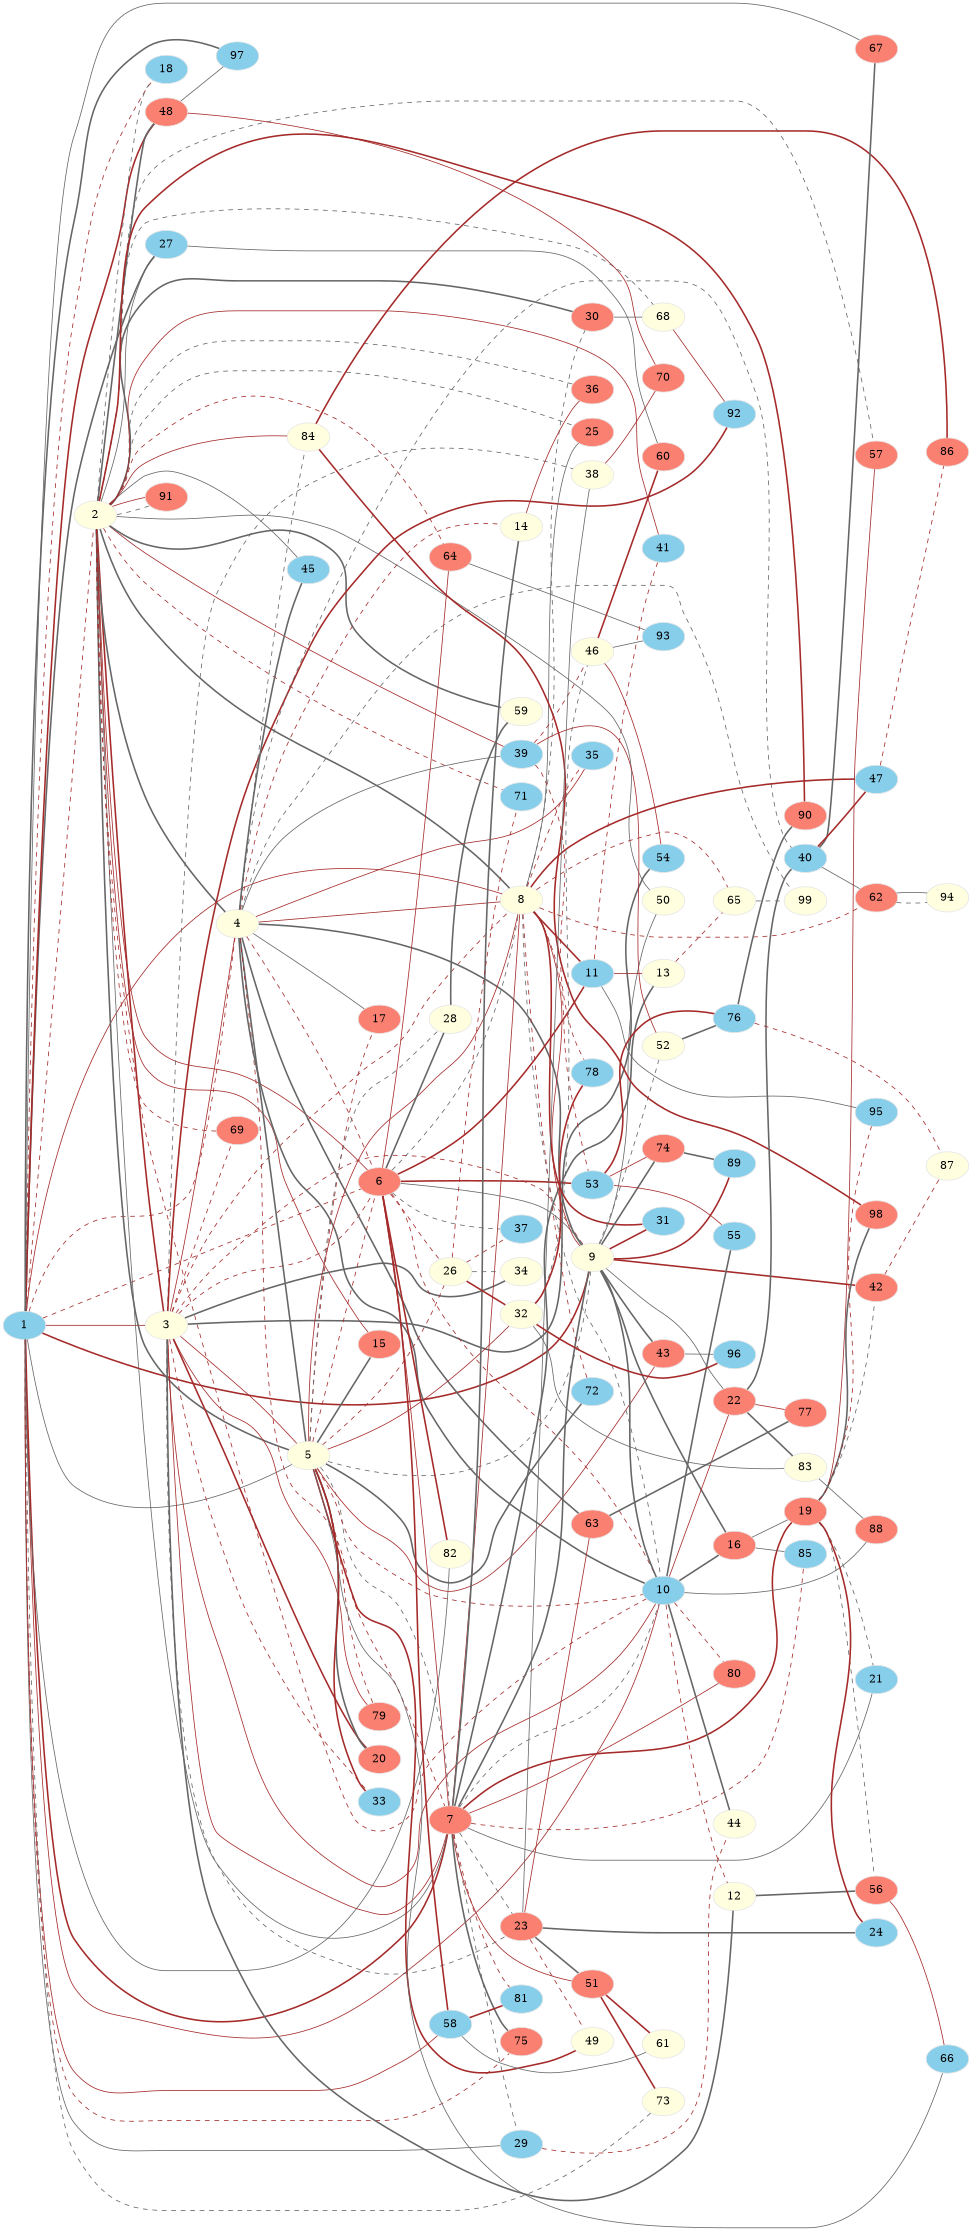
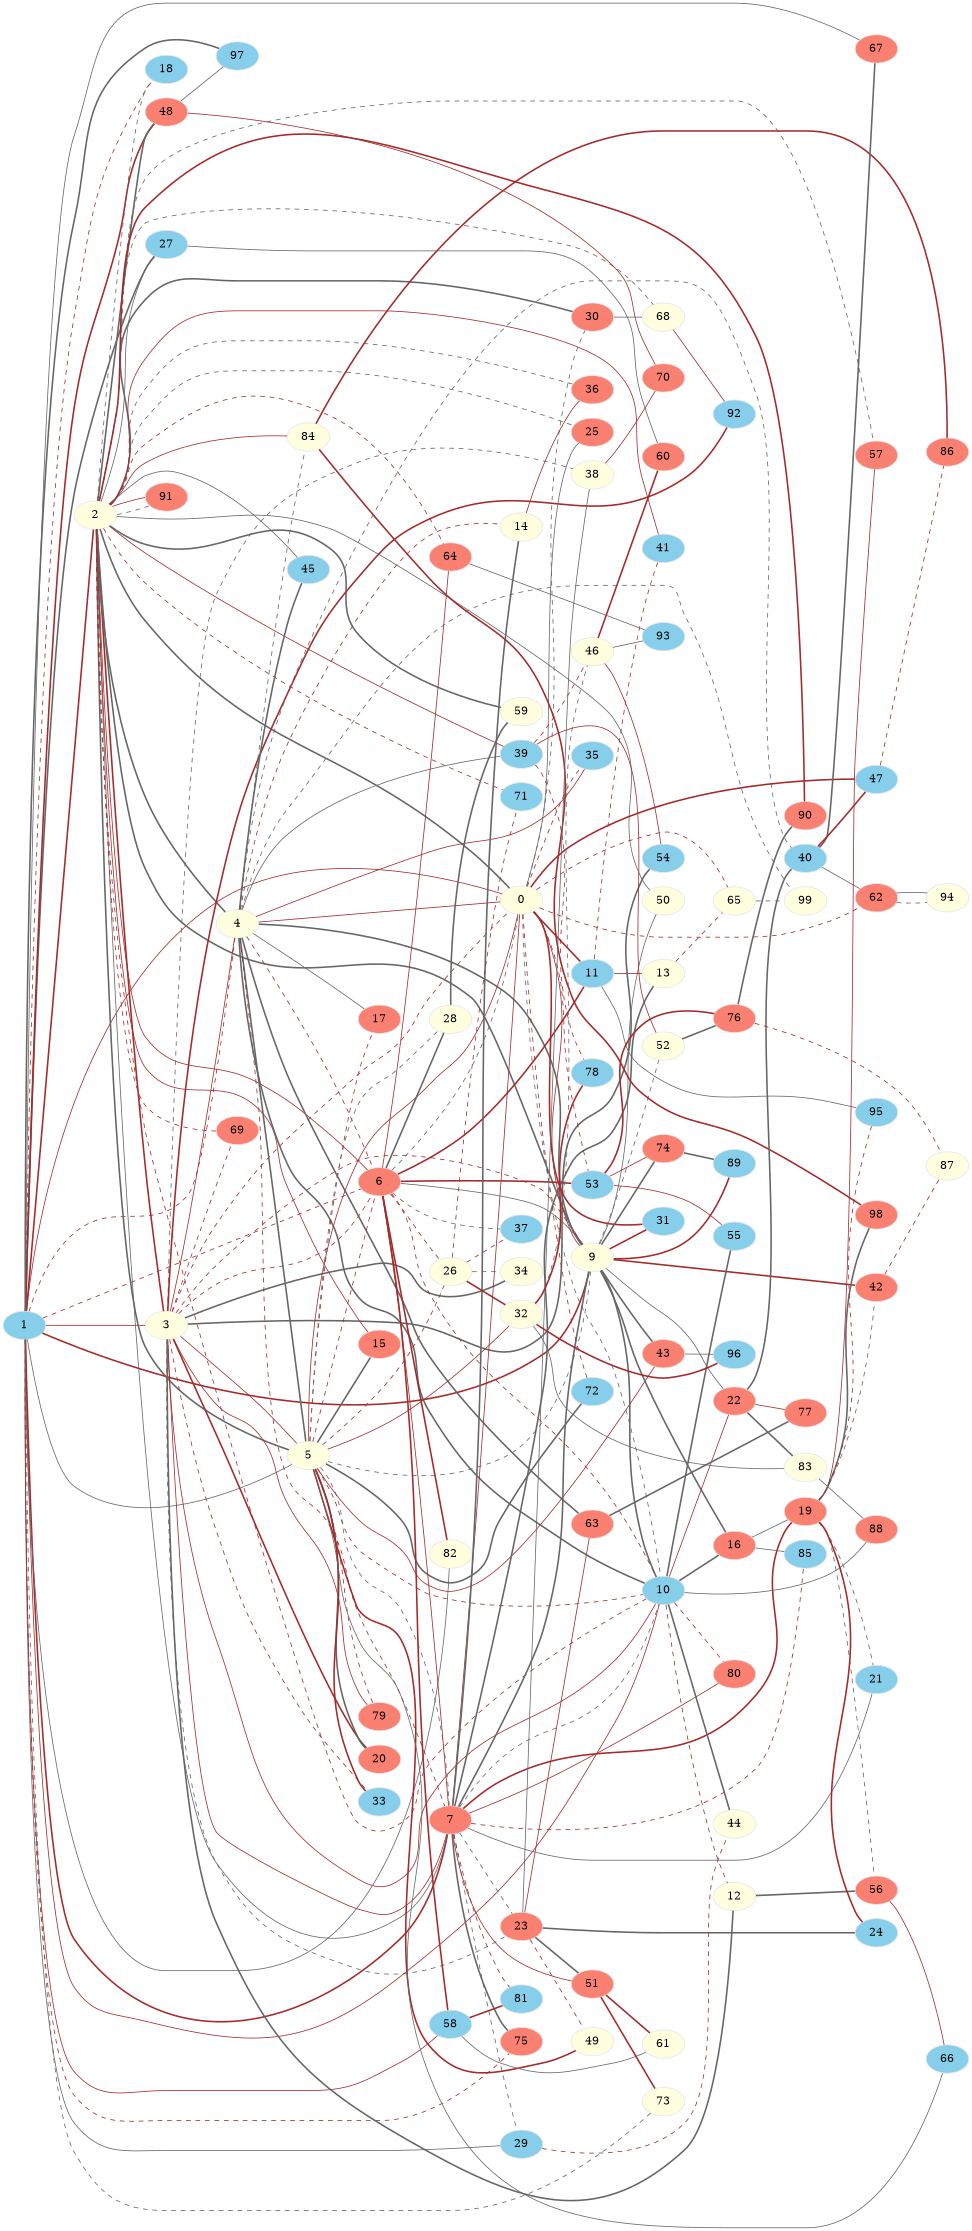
(521, 900) -> (521, 900)
(60, 920) -> (60, 920)
none -> (257, 962)
(734, 1018) -> (734, 1018)
